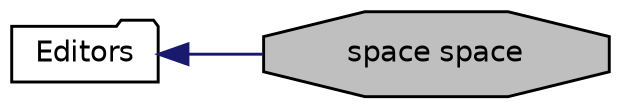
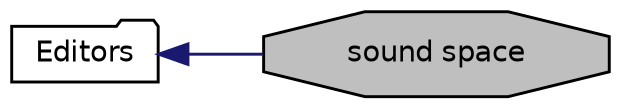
(436, 54) -> (436, 54)
